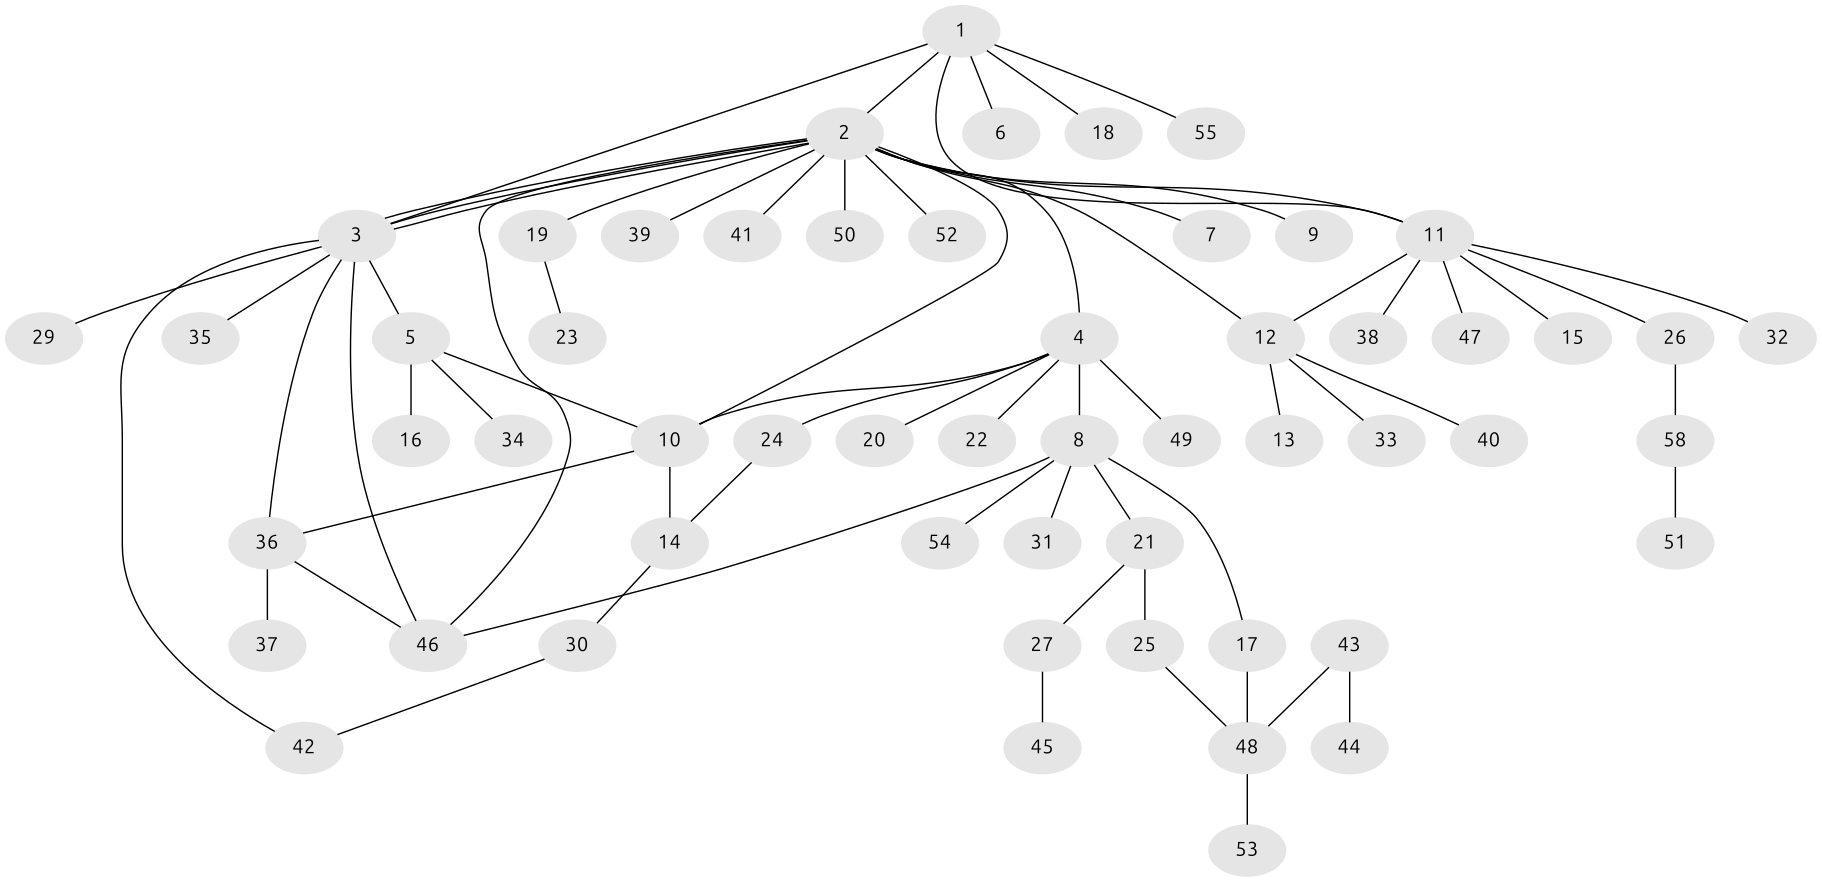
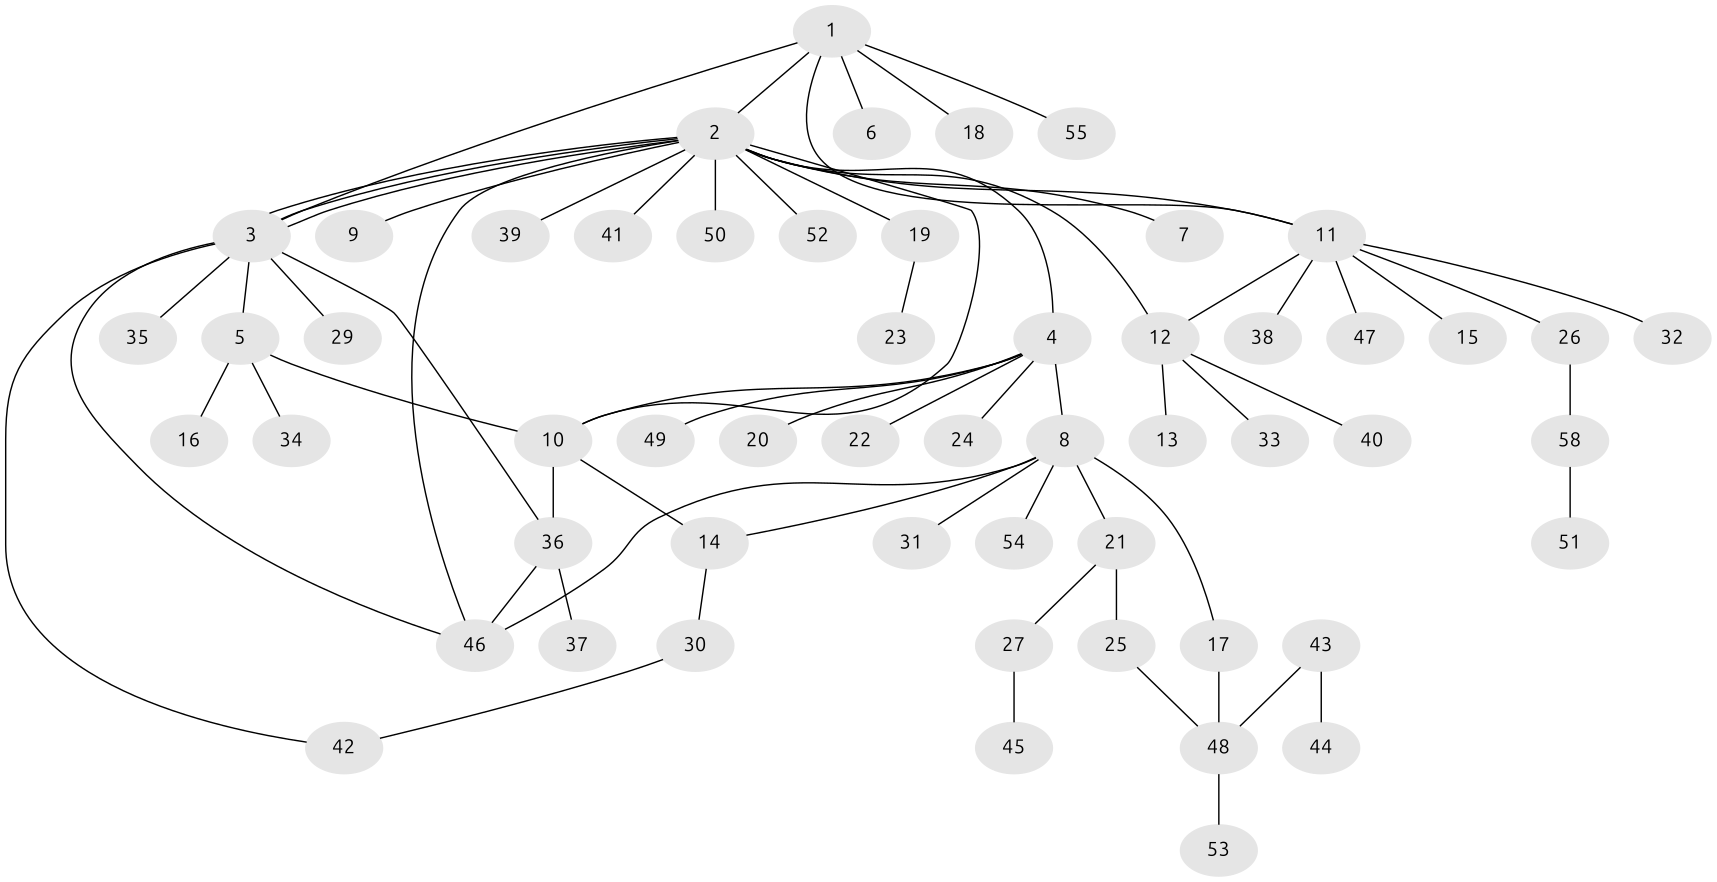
(721, 492) -> (893, 503)
